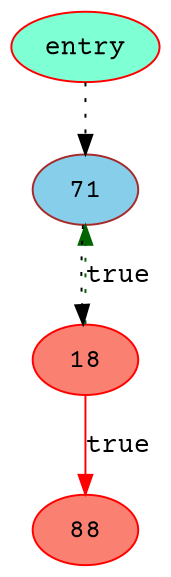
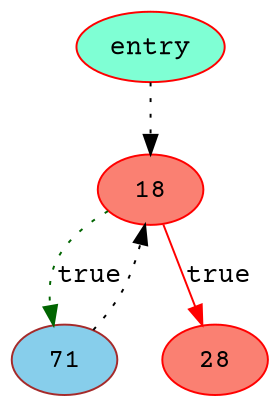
(85, 109) -> (151, 109)
(85, 530) -> (215, 360)
